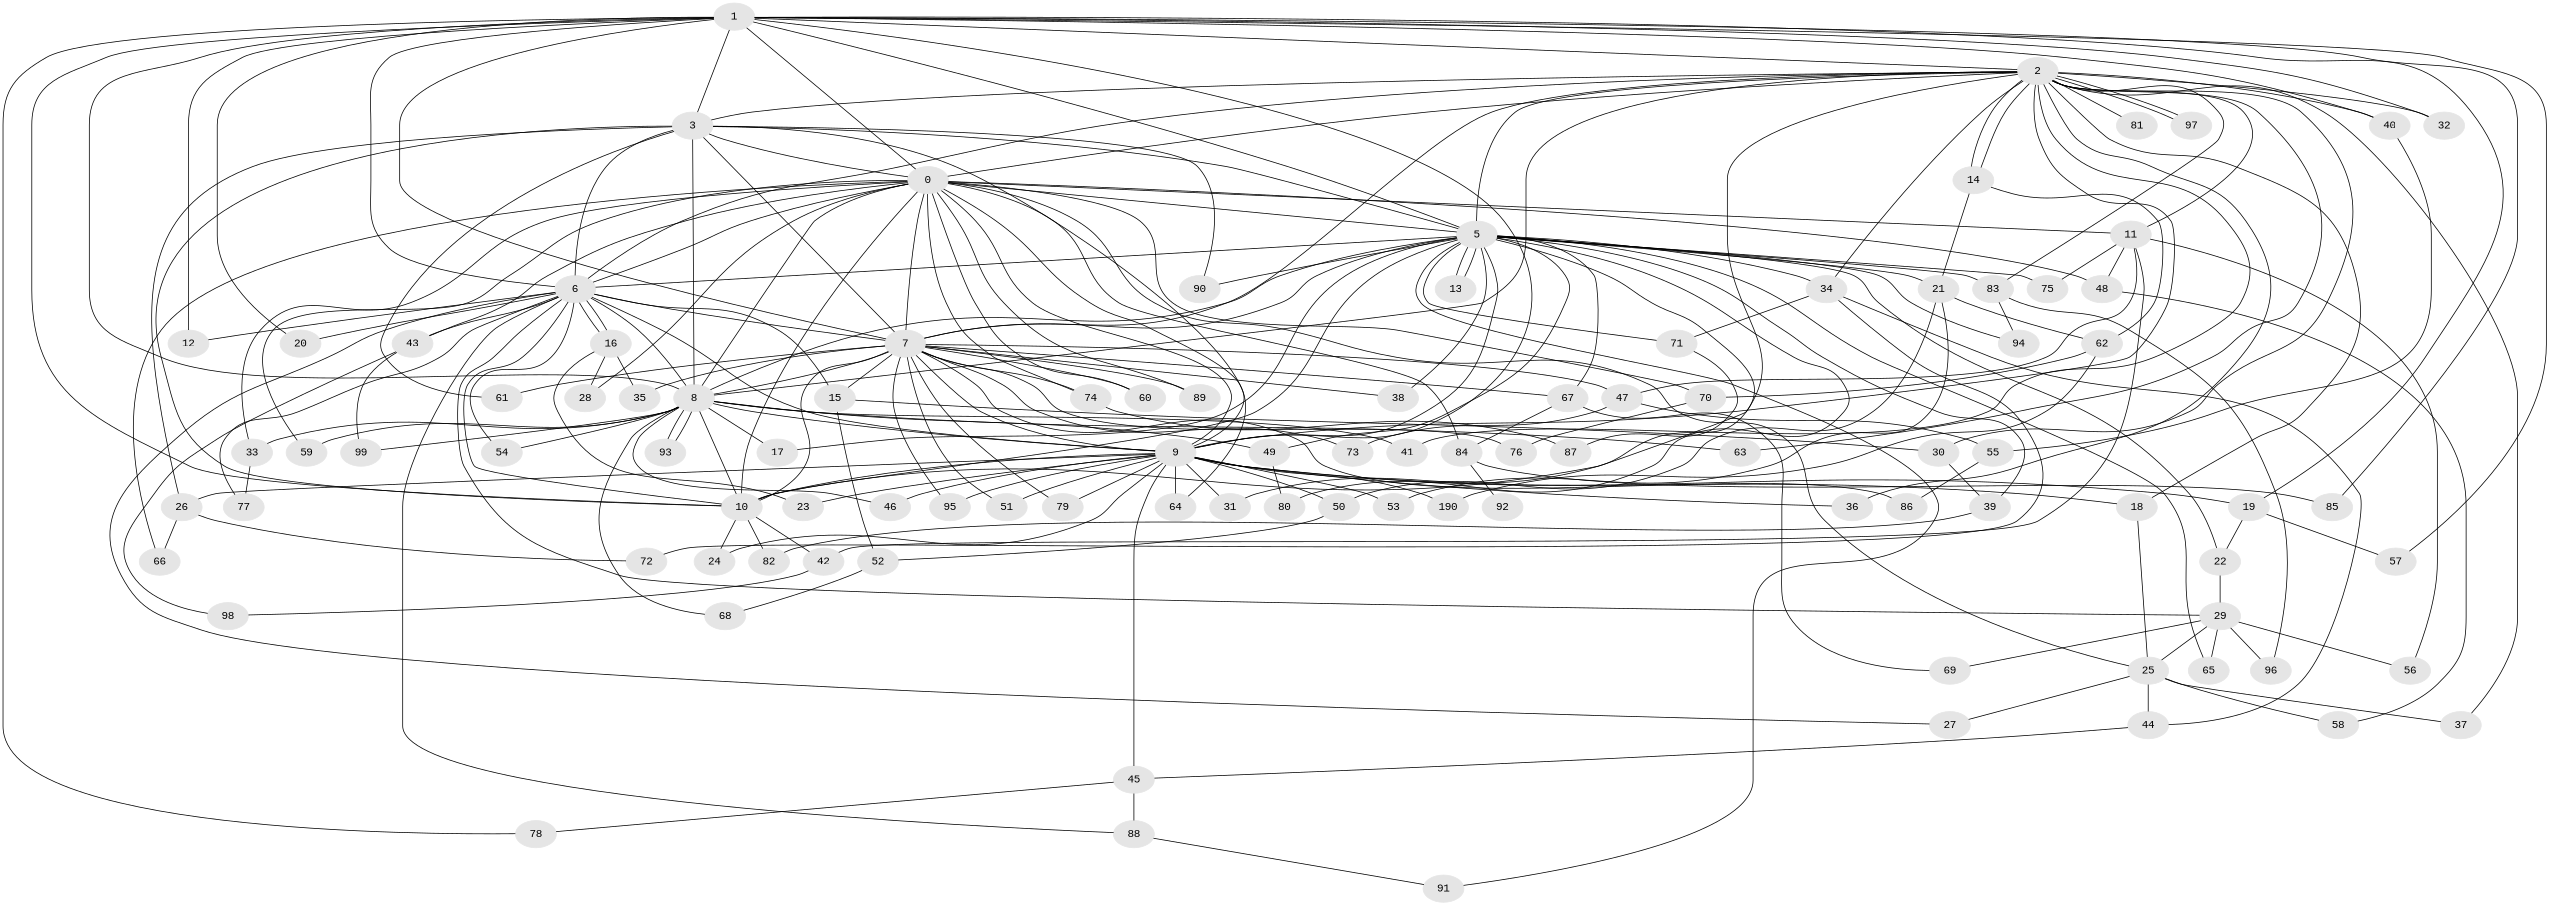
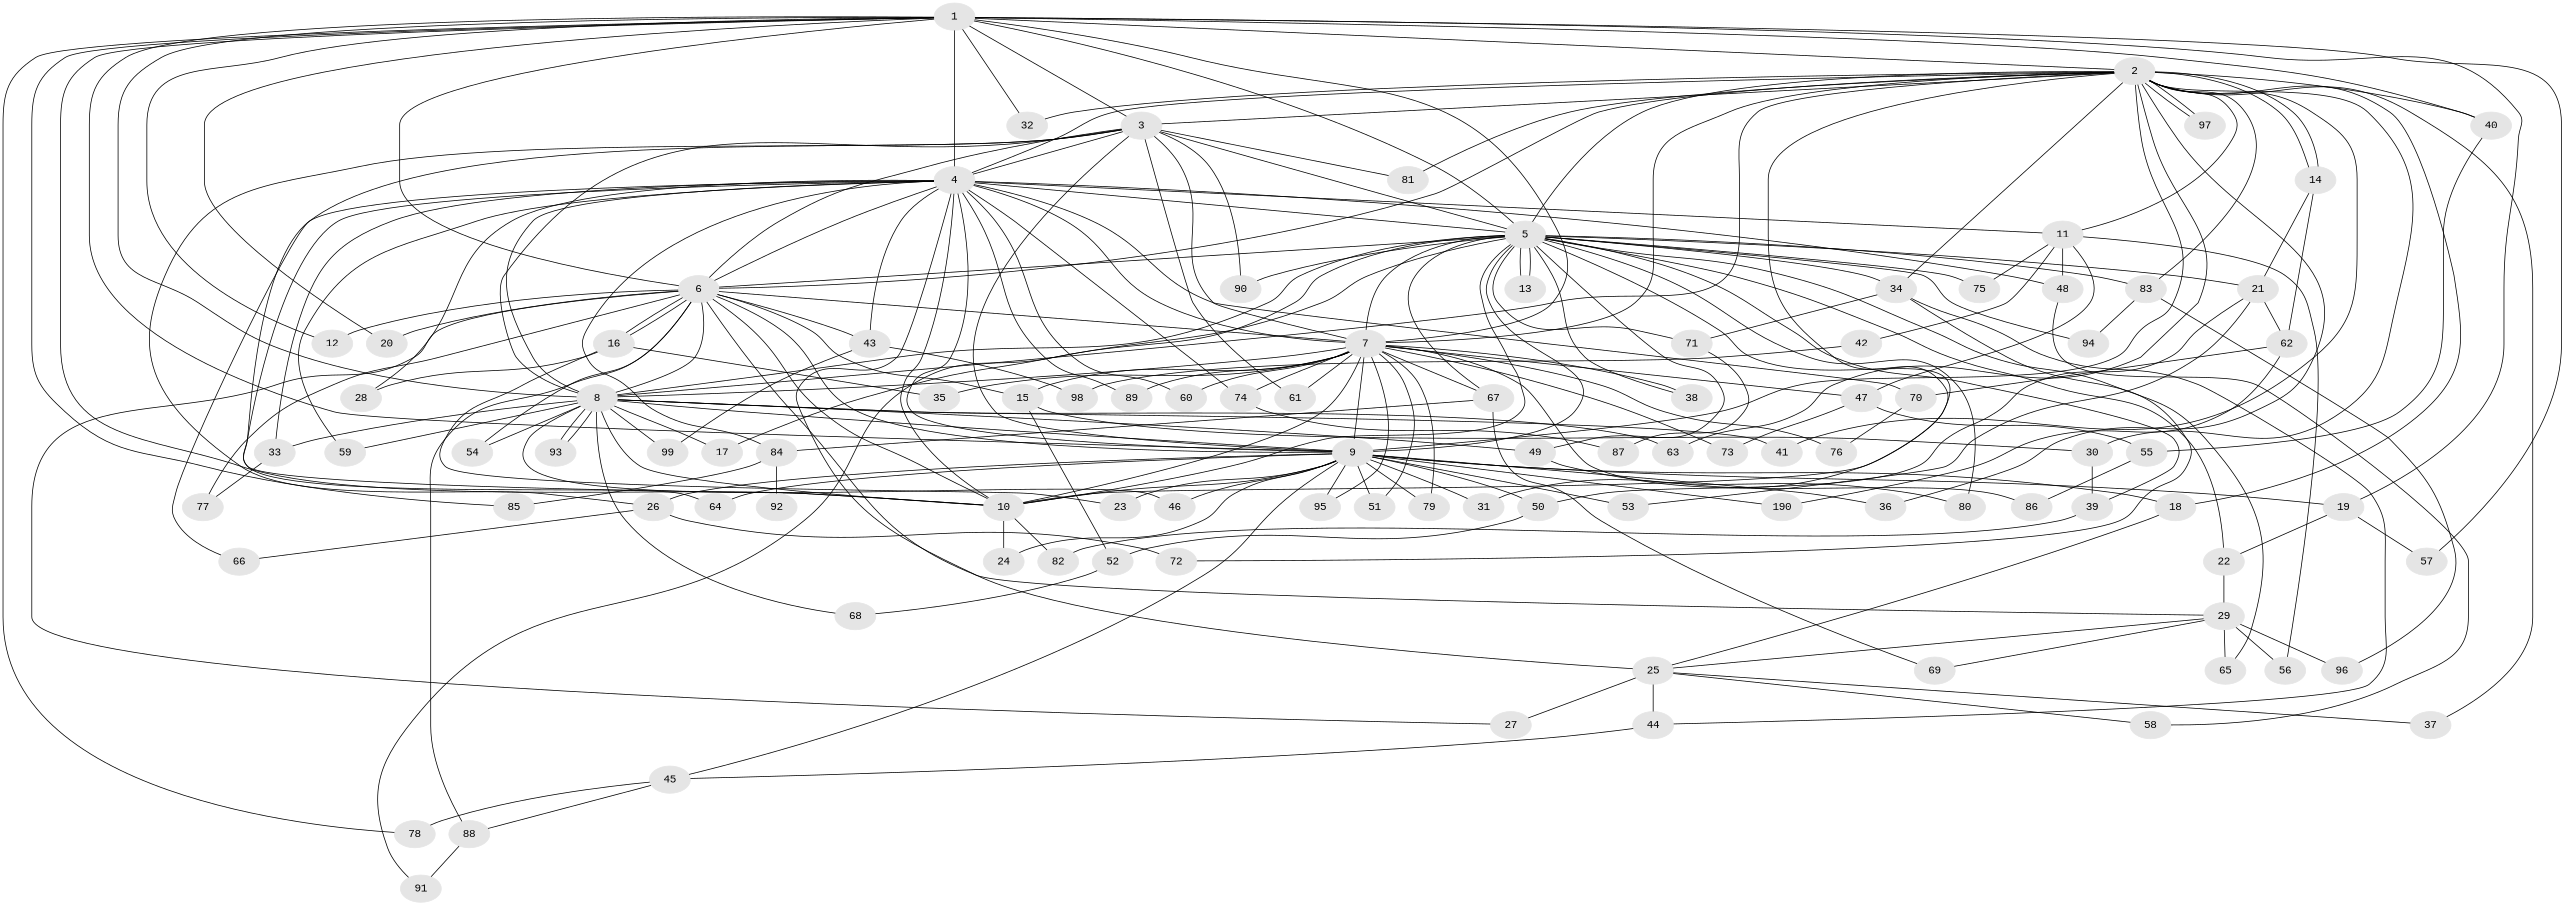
none -> (1275, 153)
(928, 180) -> (955, 180)
(783, 534) -> none
